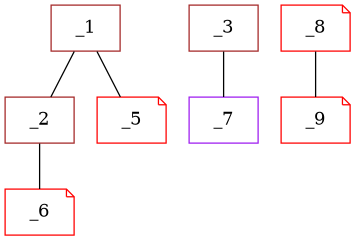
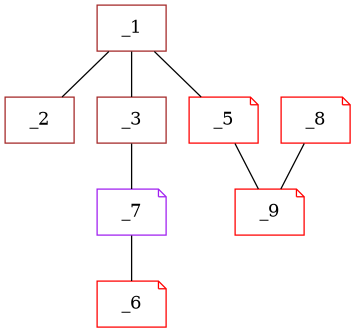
none -> (132, 74)
(224, 120) -> (132, 212)
(40, 166) -> (132, 258)
none -> (247, 166)
